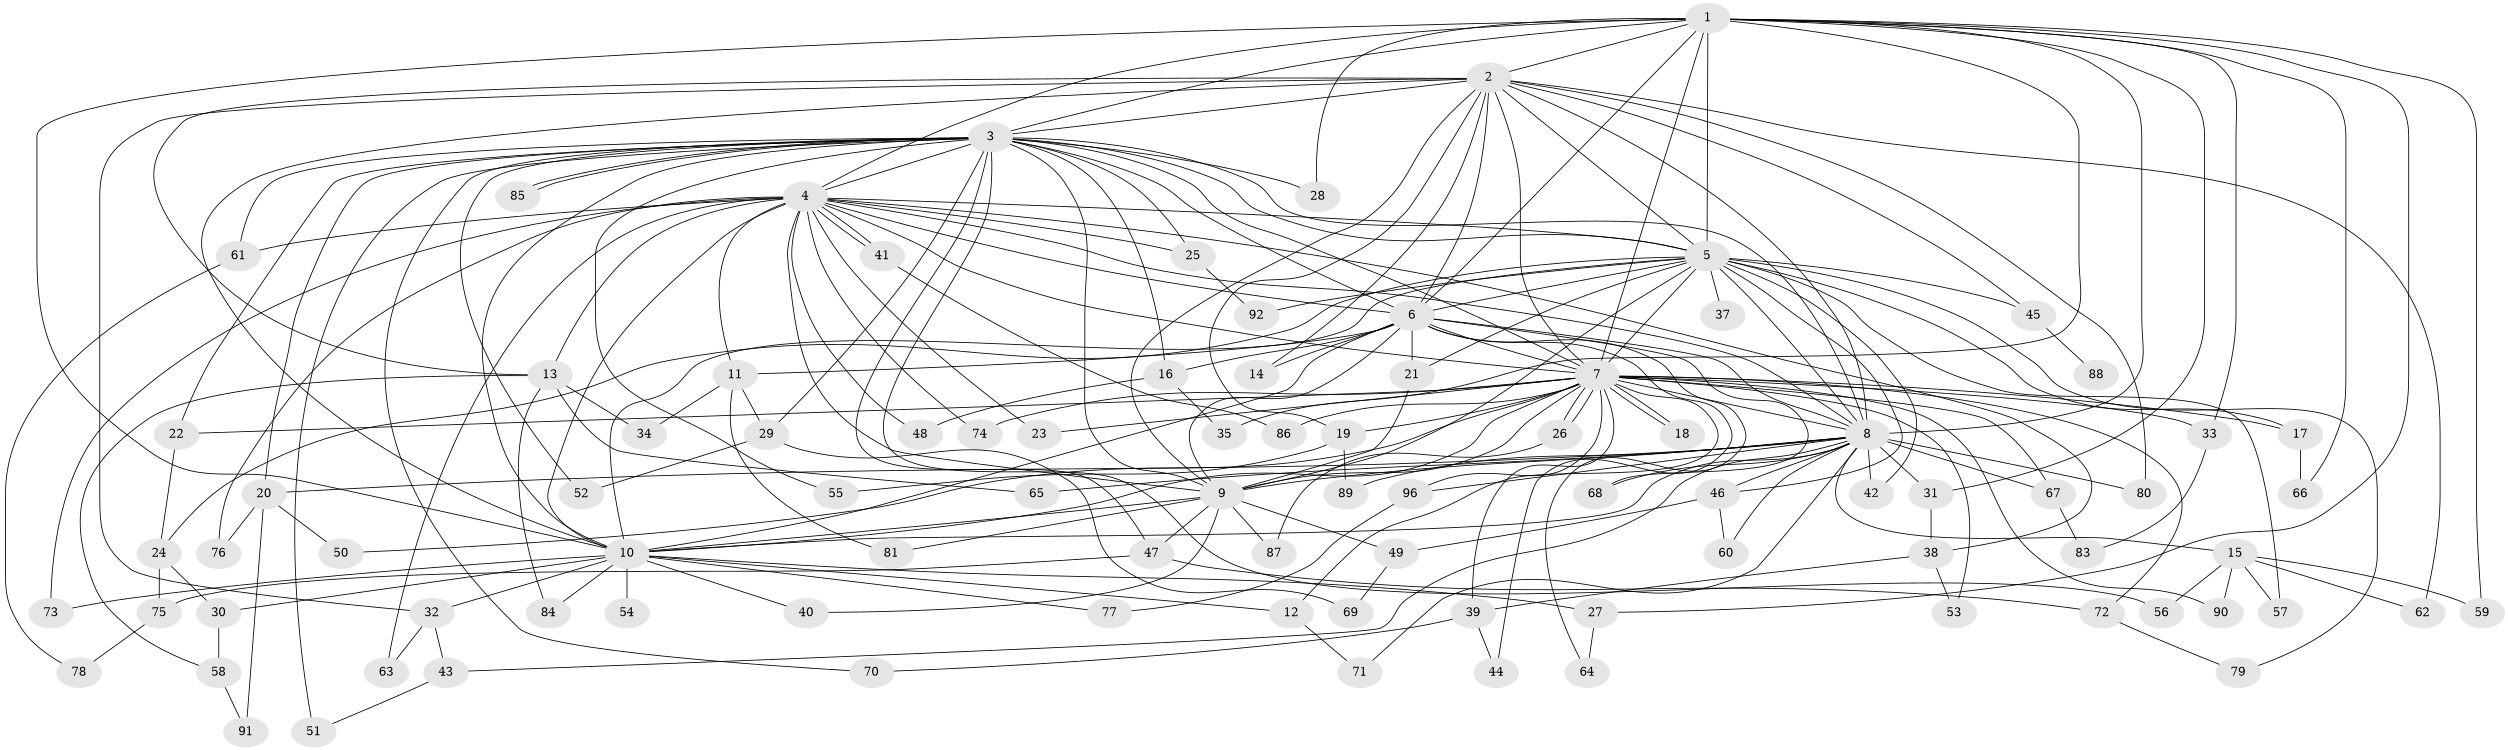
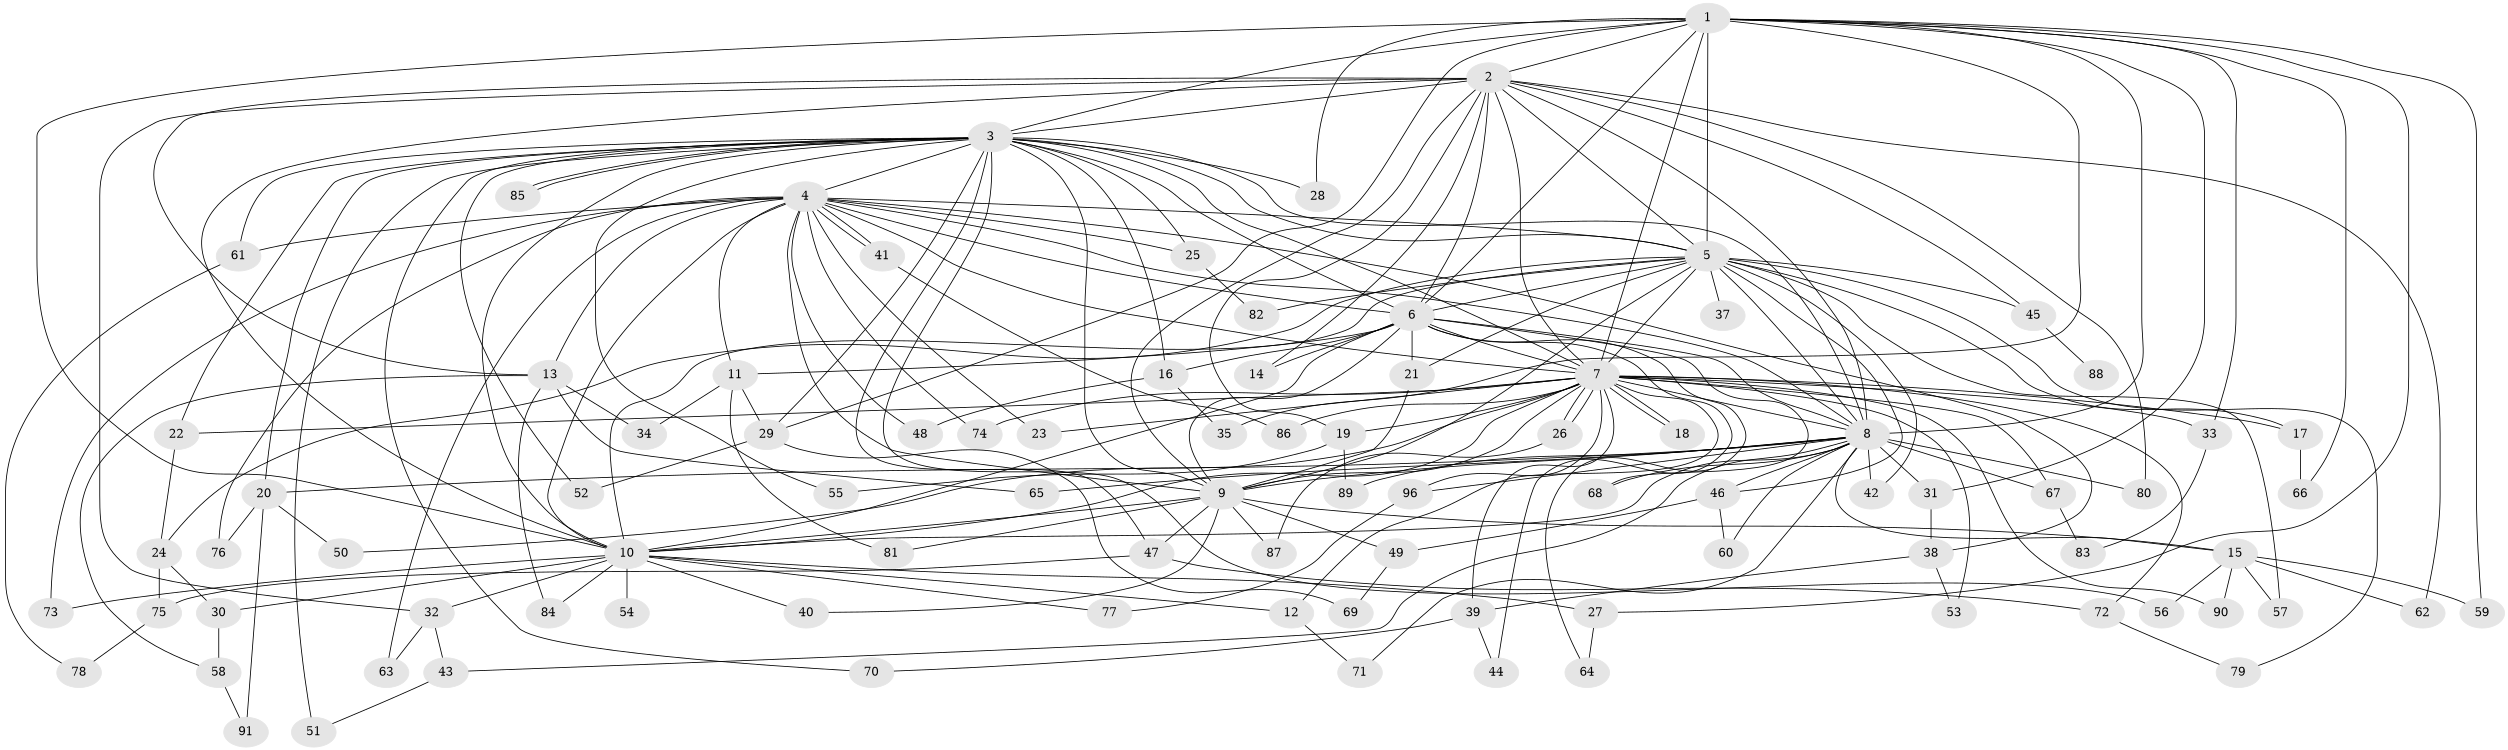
(1243, 51) -> (1283, 231)
(1257, 316) -> (1257, 316)
none -> (1728, 526)
